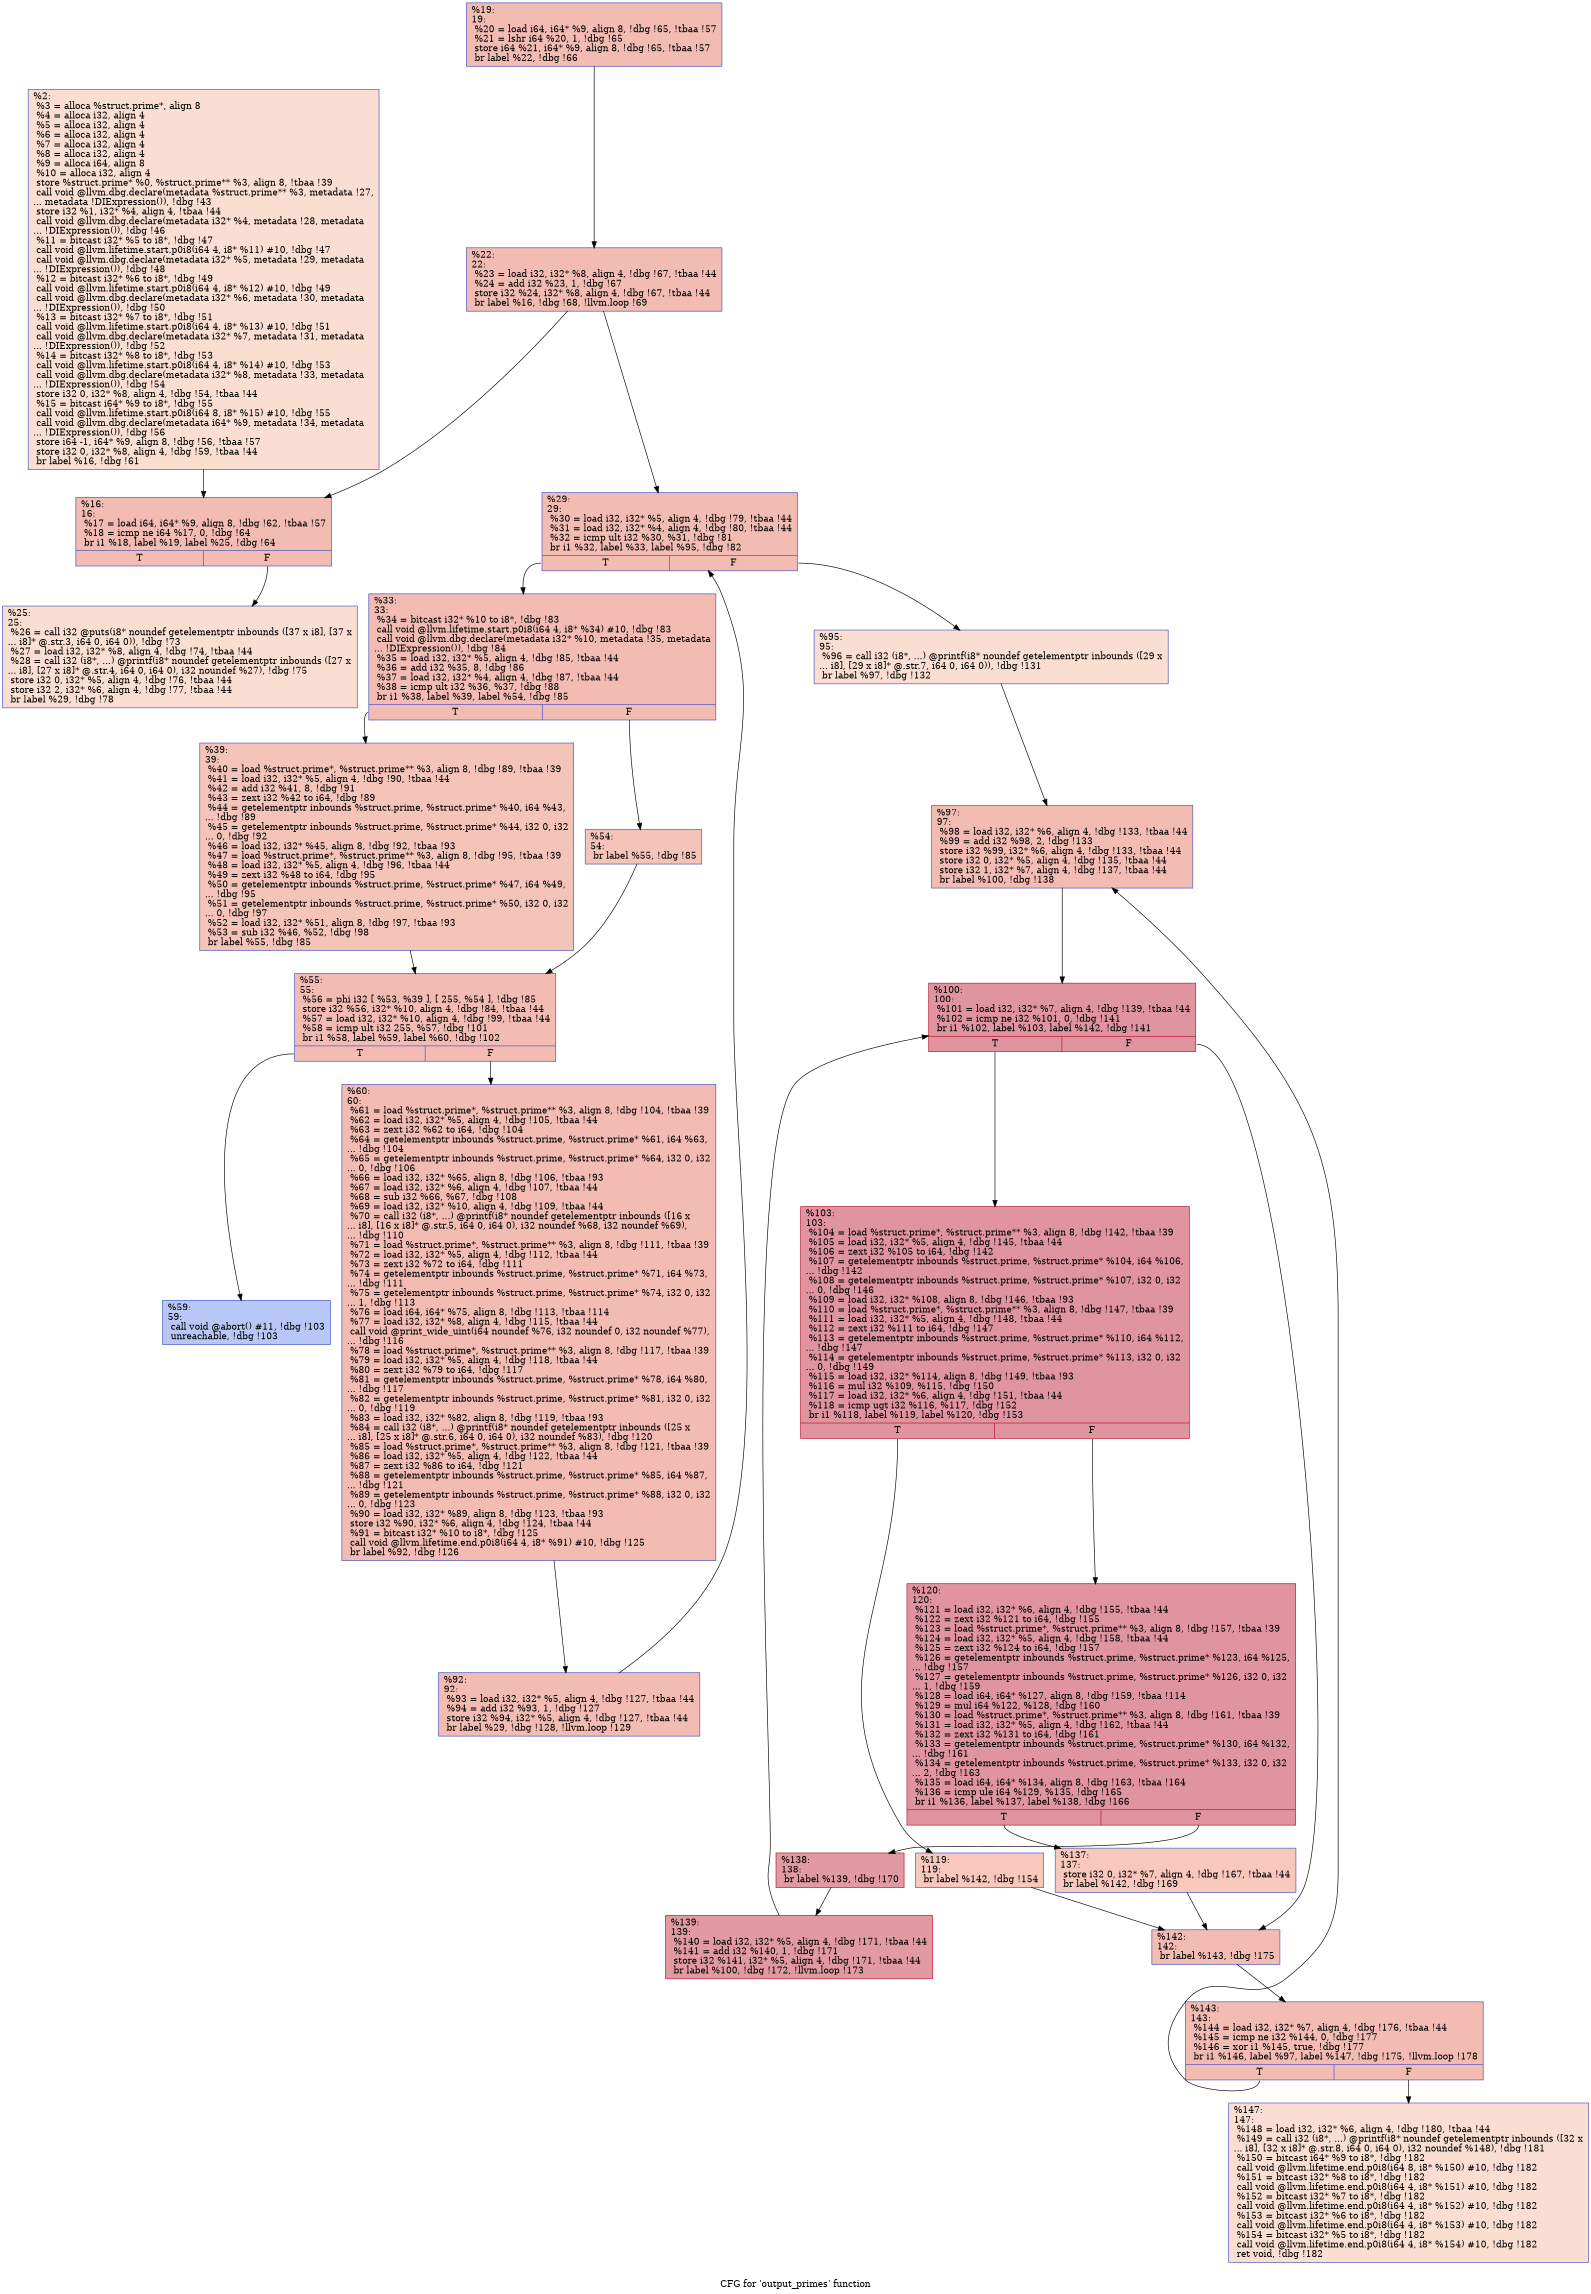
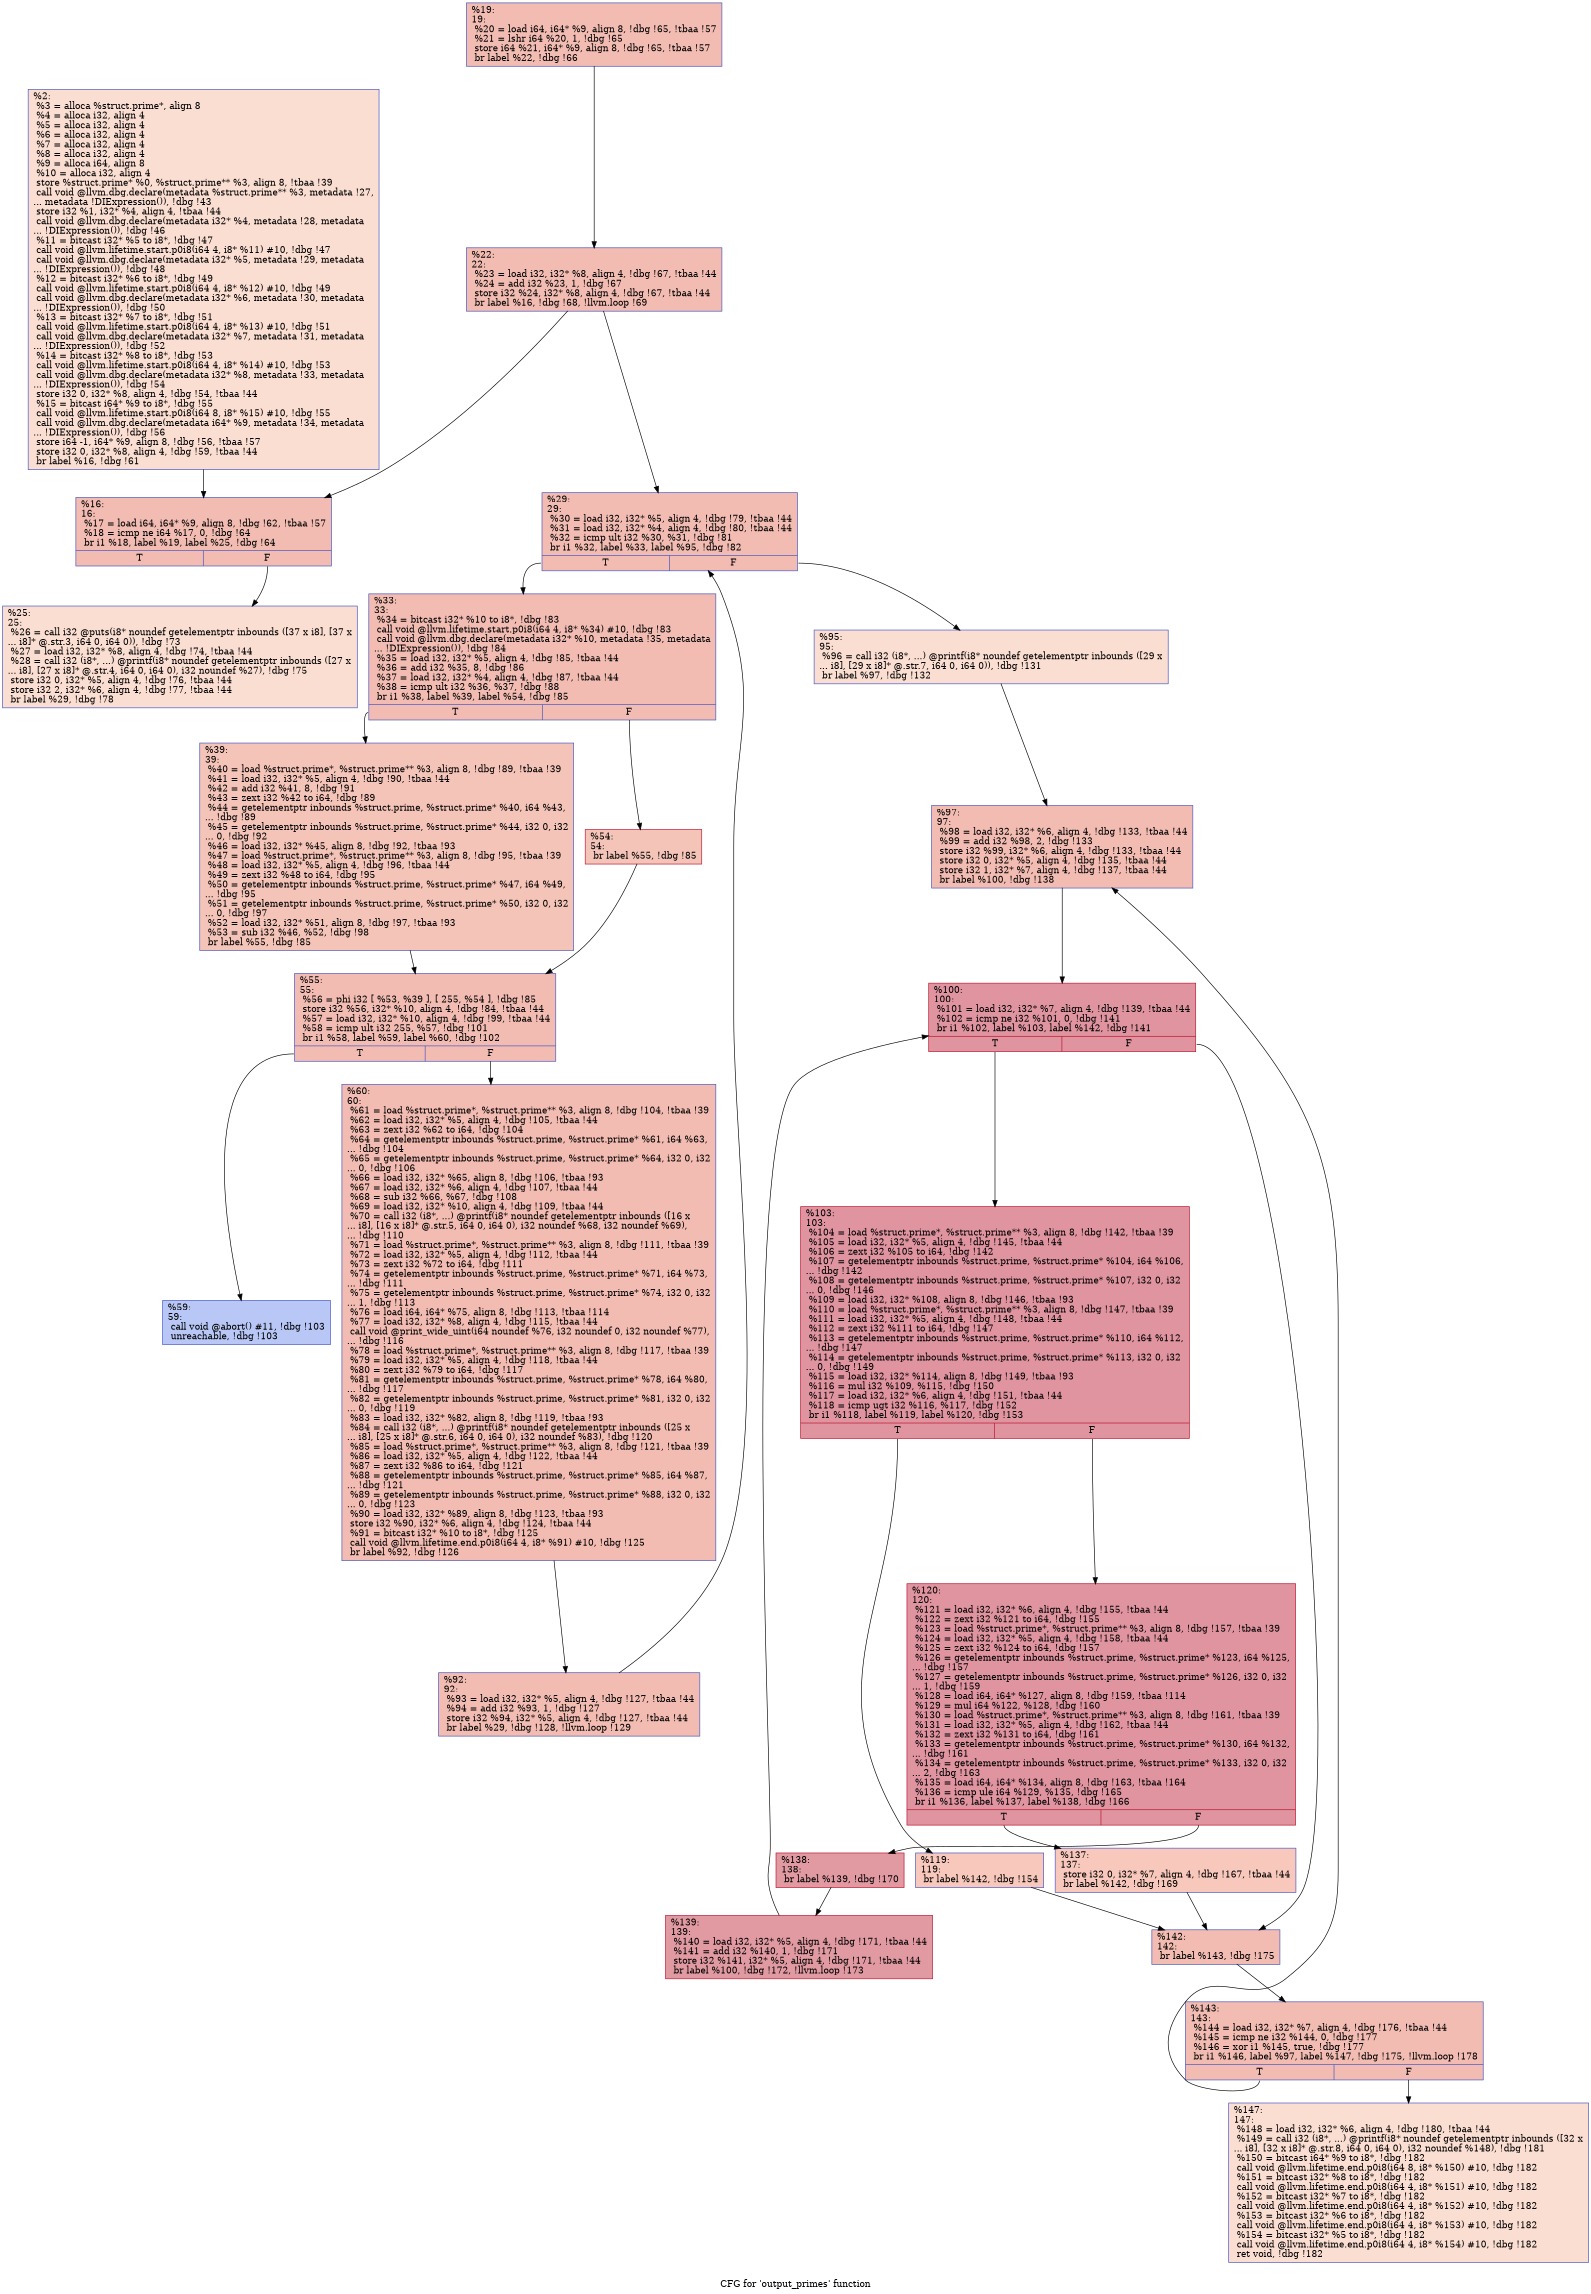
(643, 847) -> (643, 847)
